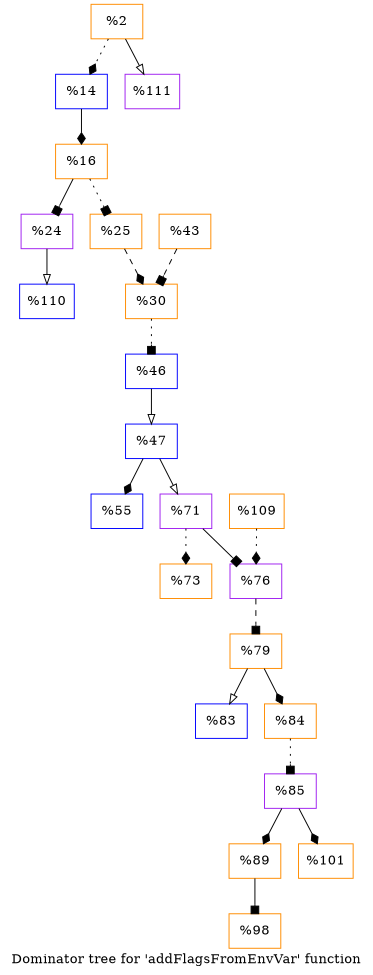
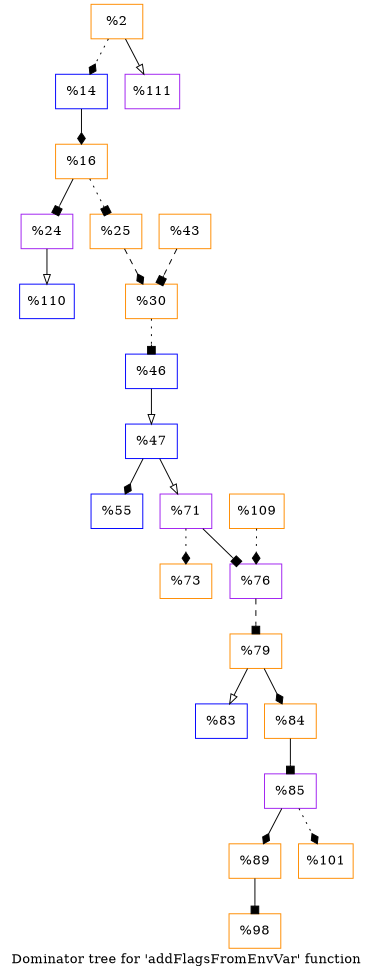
(290, 751) -> (290, 751)
(305, 821) -> (305, 821)
